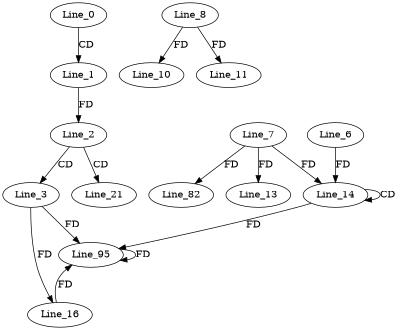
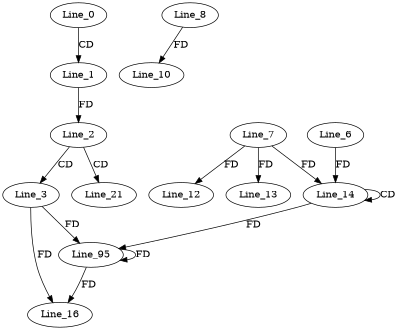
(229, 75) -> none
(181, 195) -> (181, 195)
(56, 284) -> (80, 282)
